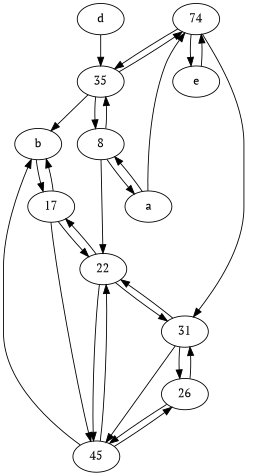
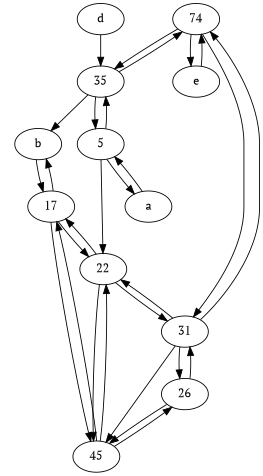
(153, 113) -> (260, 183)
(101, 144) -> (101, 144)
(3, 319) -> (80, 335)
